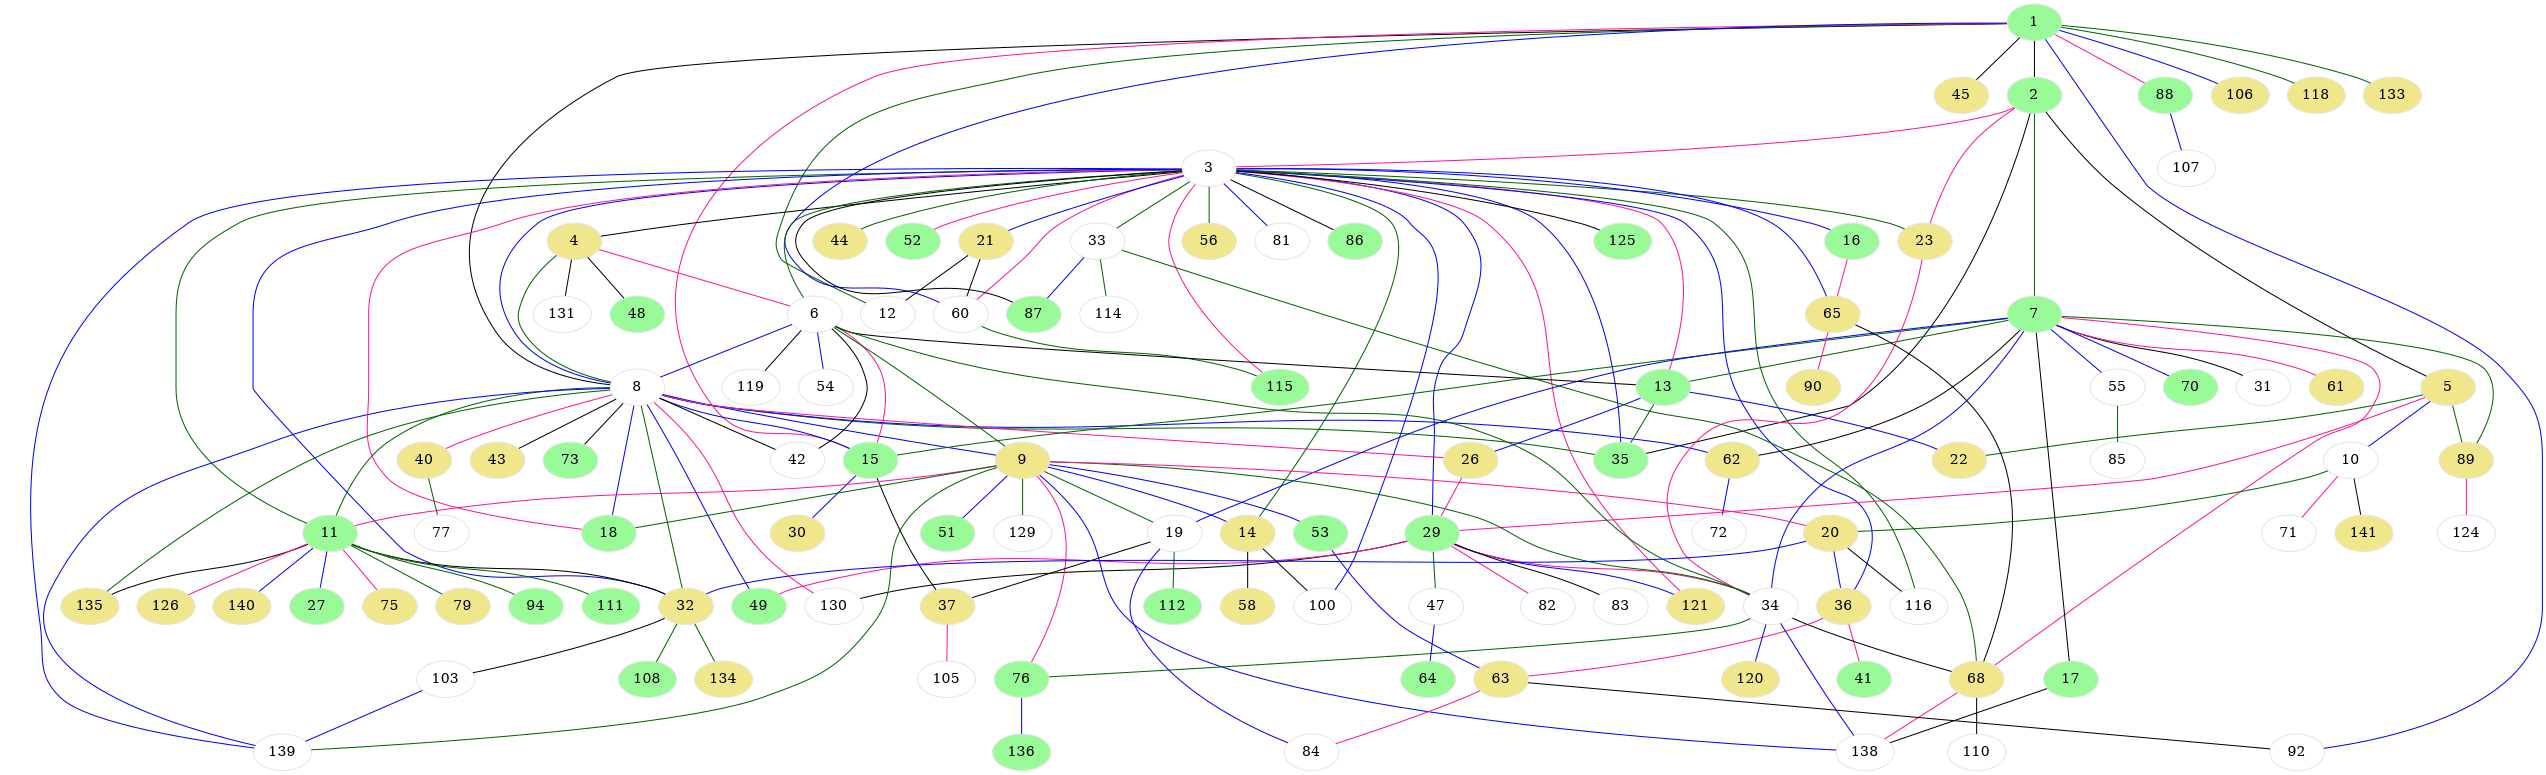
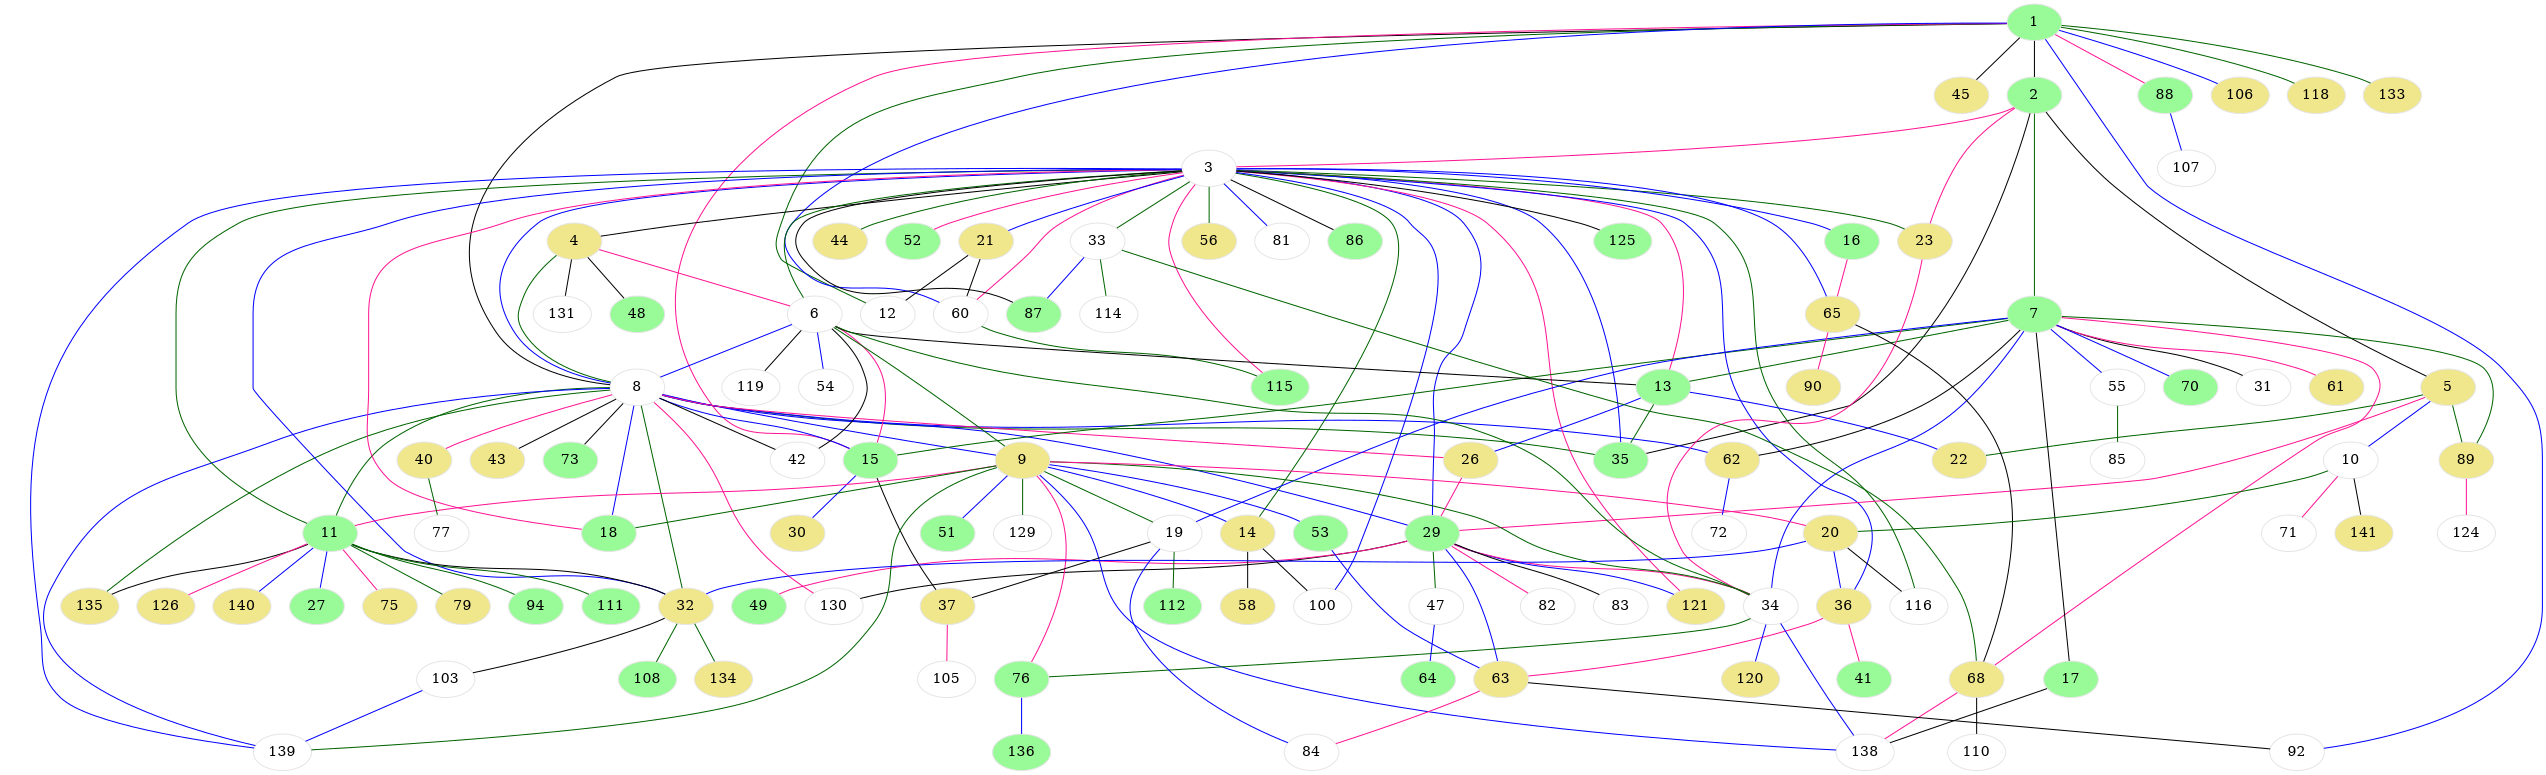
(701, 501) -> (1057, 442)
none -> (1479, 602)
(1871, 647) -> none
